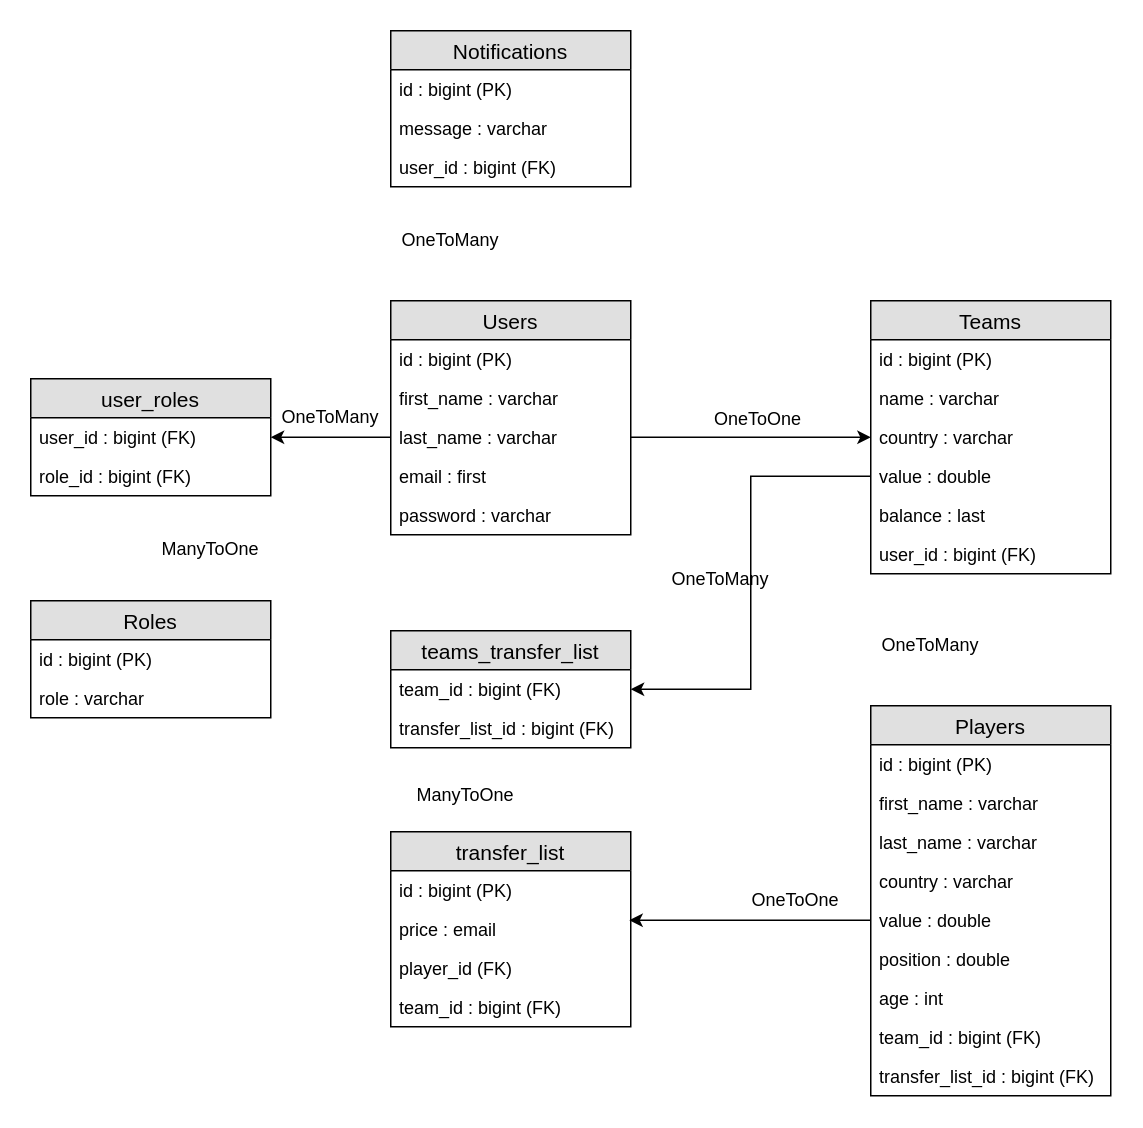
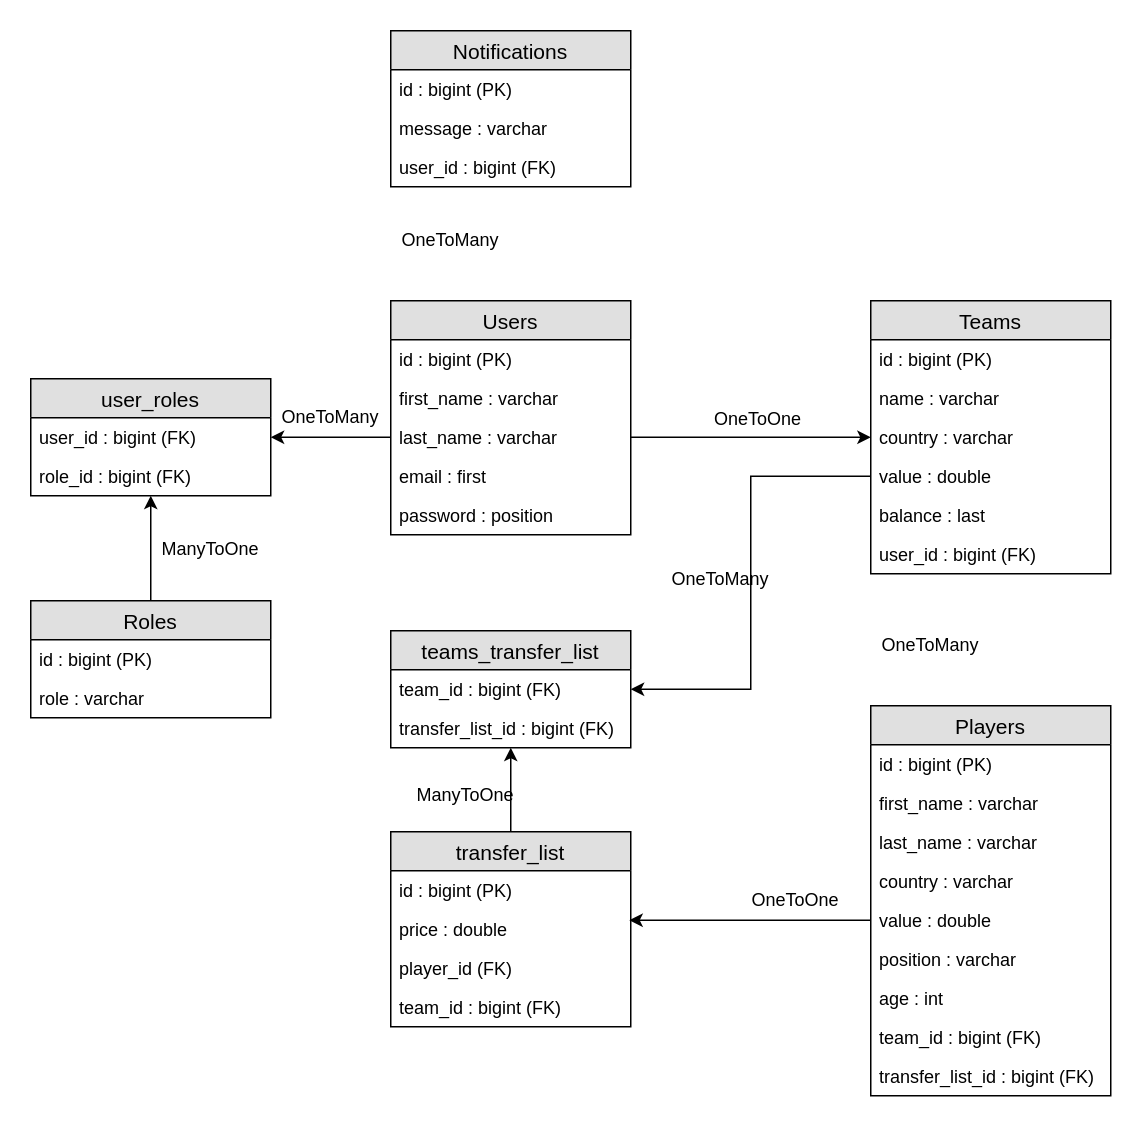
(483, 516) -> (483, 516)
none -> (151, 554)
none -> (511, 795)
(450, 930) -> (458, 930)
(951, 960) -> (958, 960)
